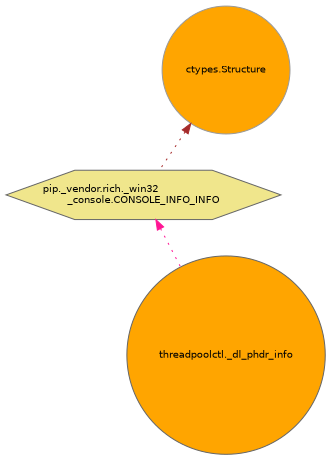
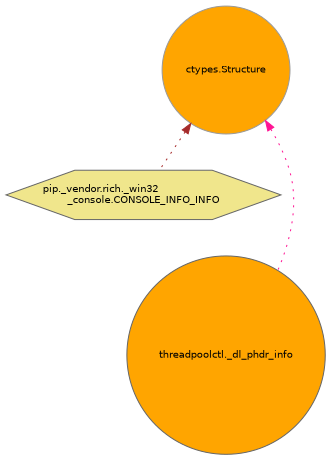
(171, 248) -> (294, 198)
